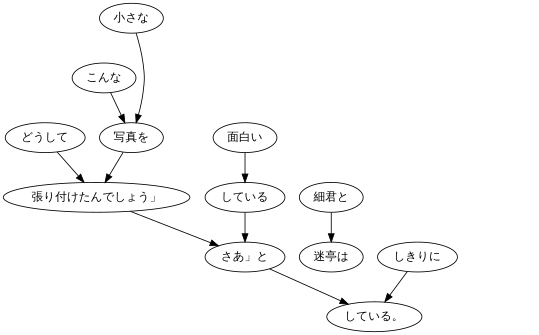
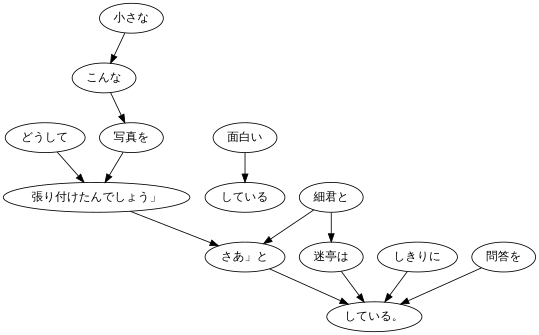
(144, 74) -> (120, 44)
(245, 223) -> (292, 224)
none -> (504, 257)
none -> (350, 283)
